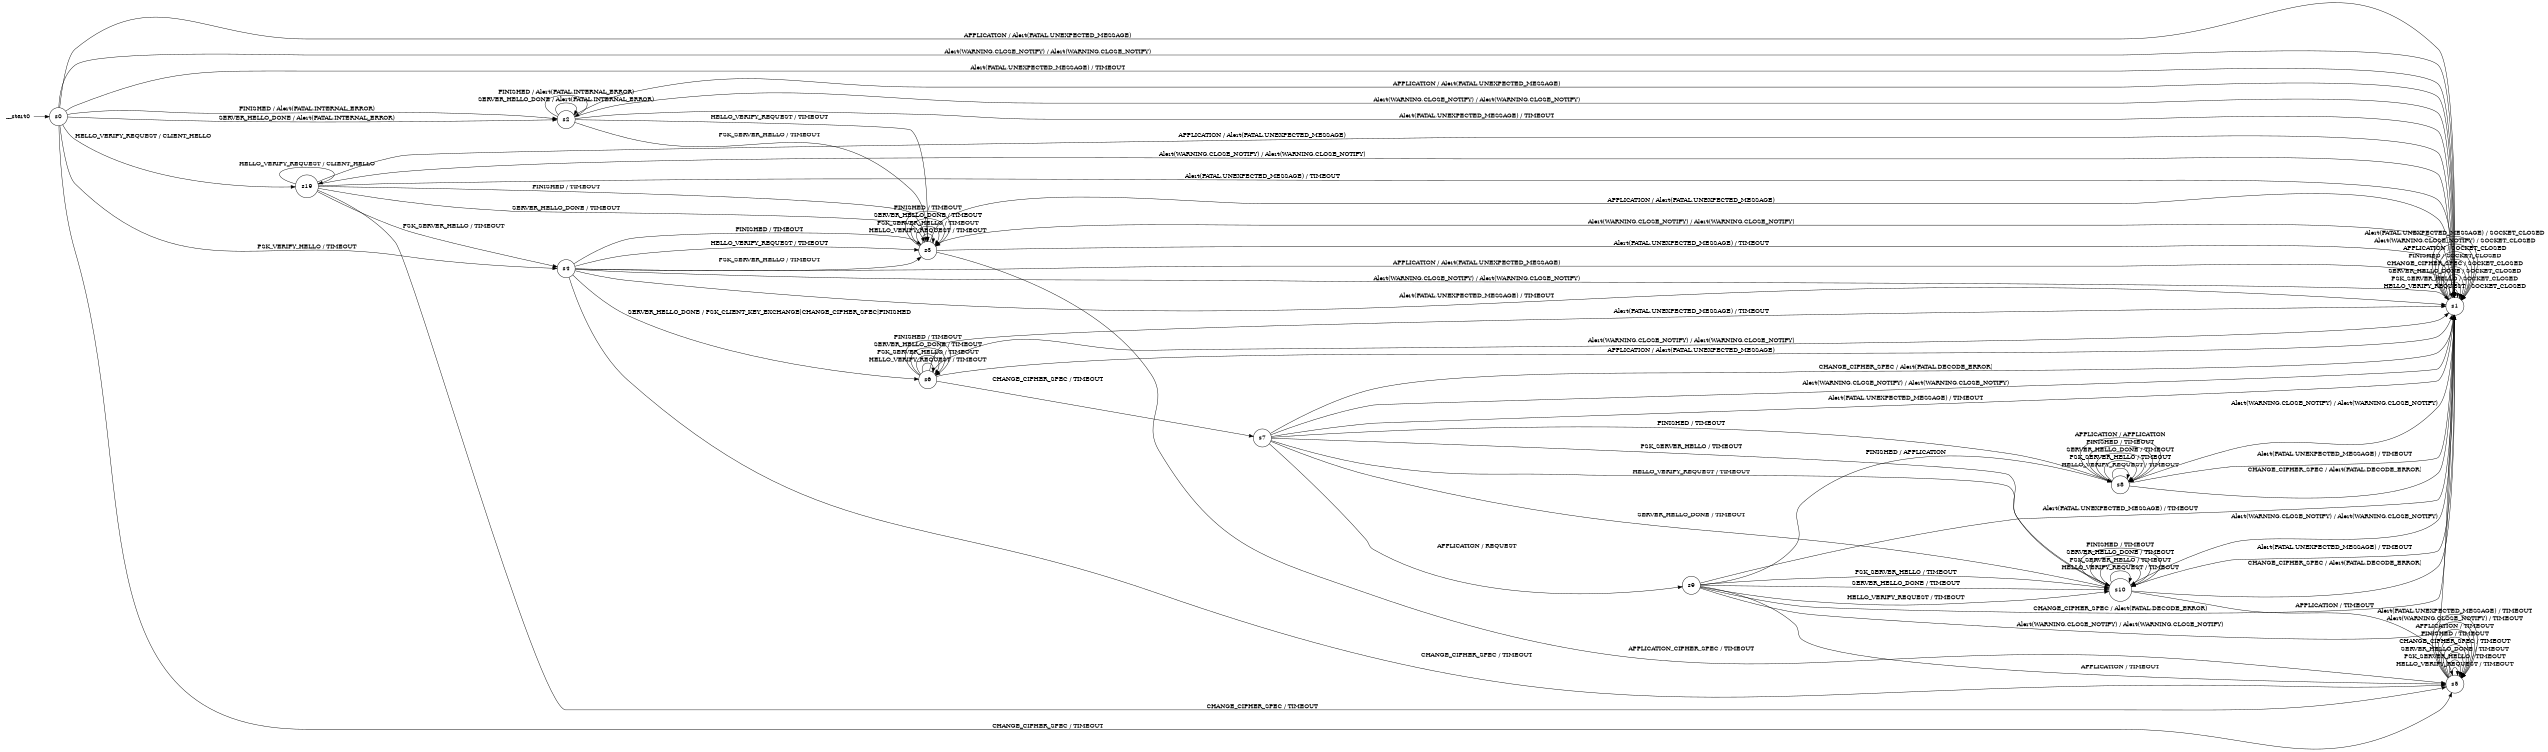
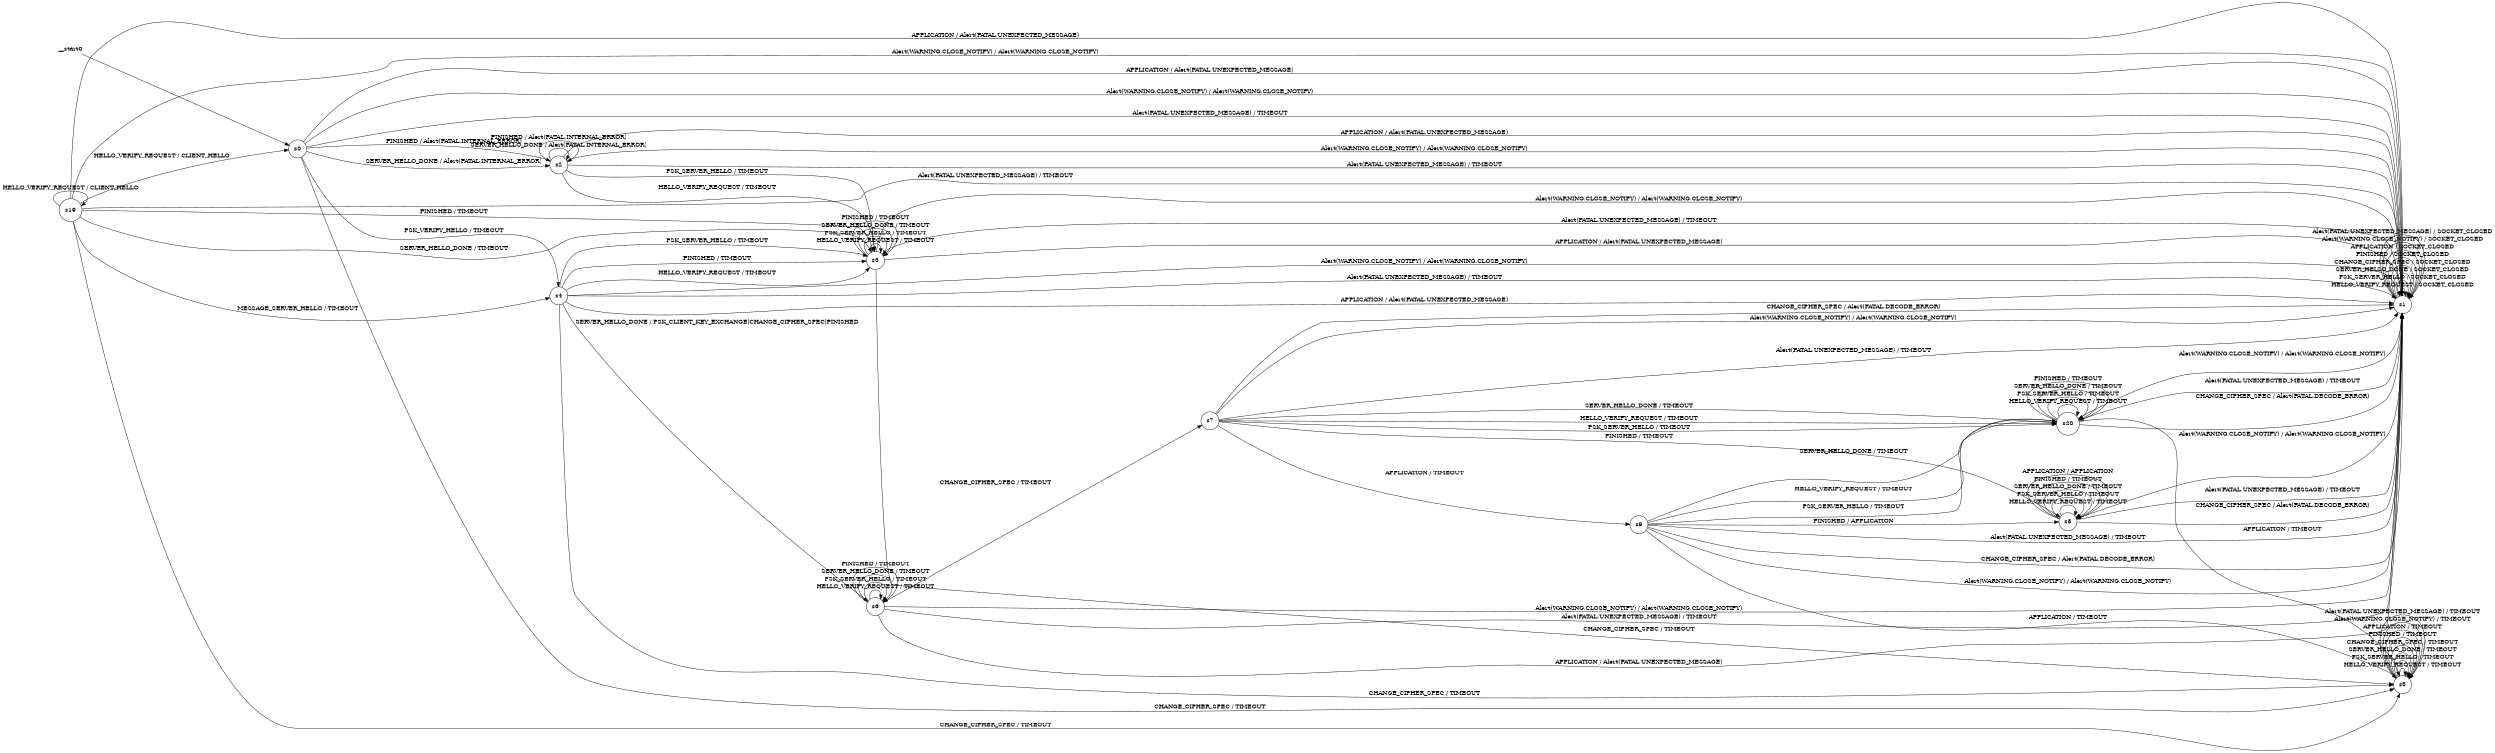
(170, 176) -> (180, 169)
(454, 226) -> (298, 309)
(1477, 546) -> (1424, 473)
(2120, 590) -> (2068, 424)
(1691, 649) -> (1639, 629)
